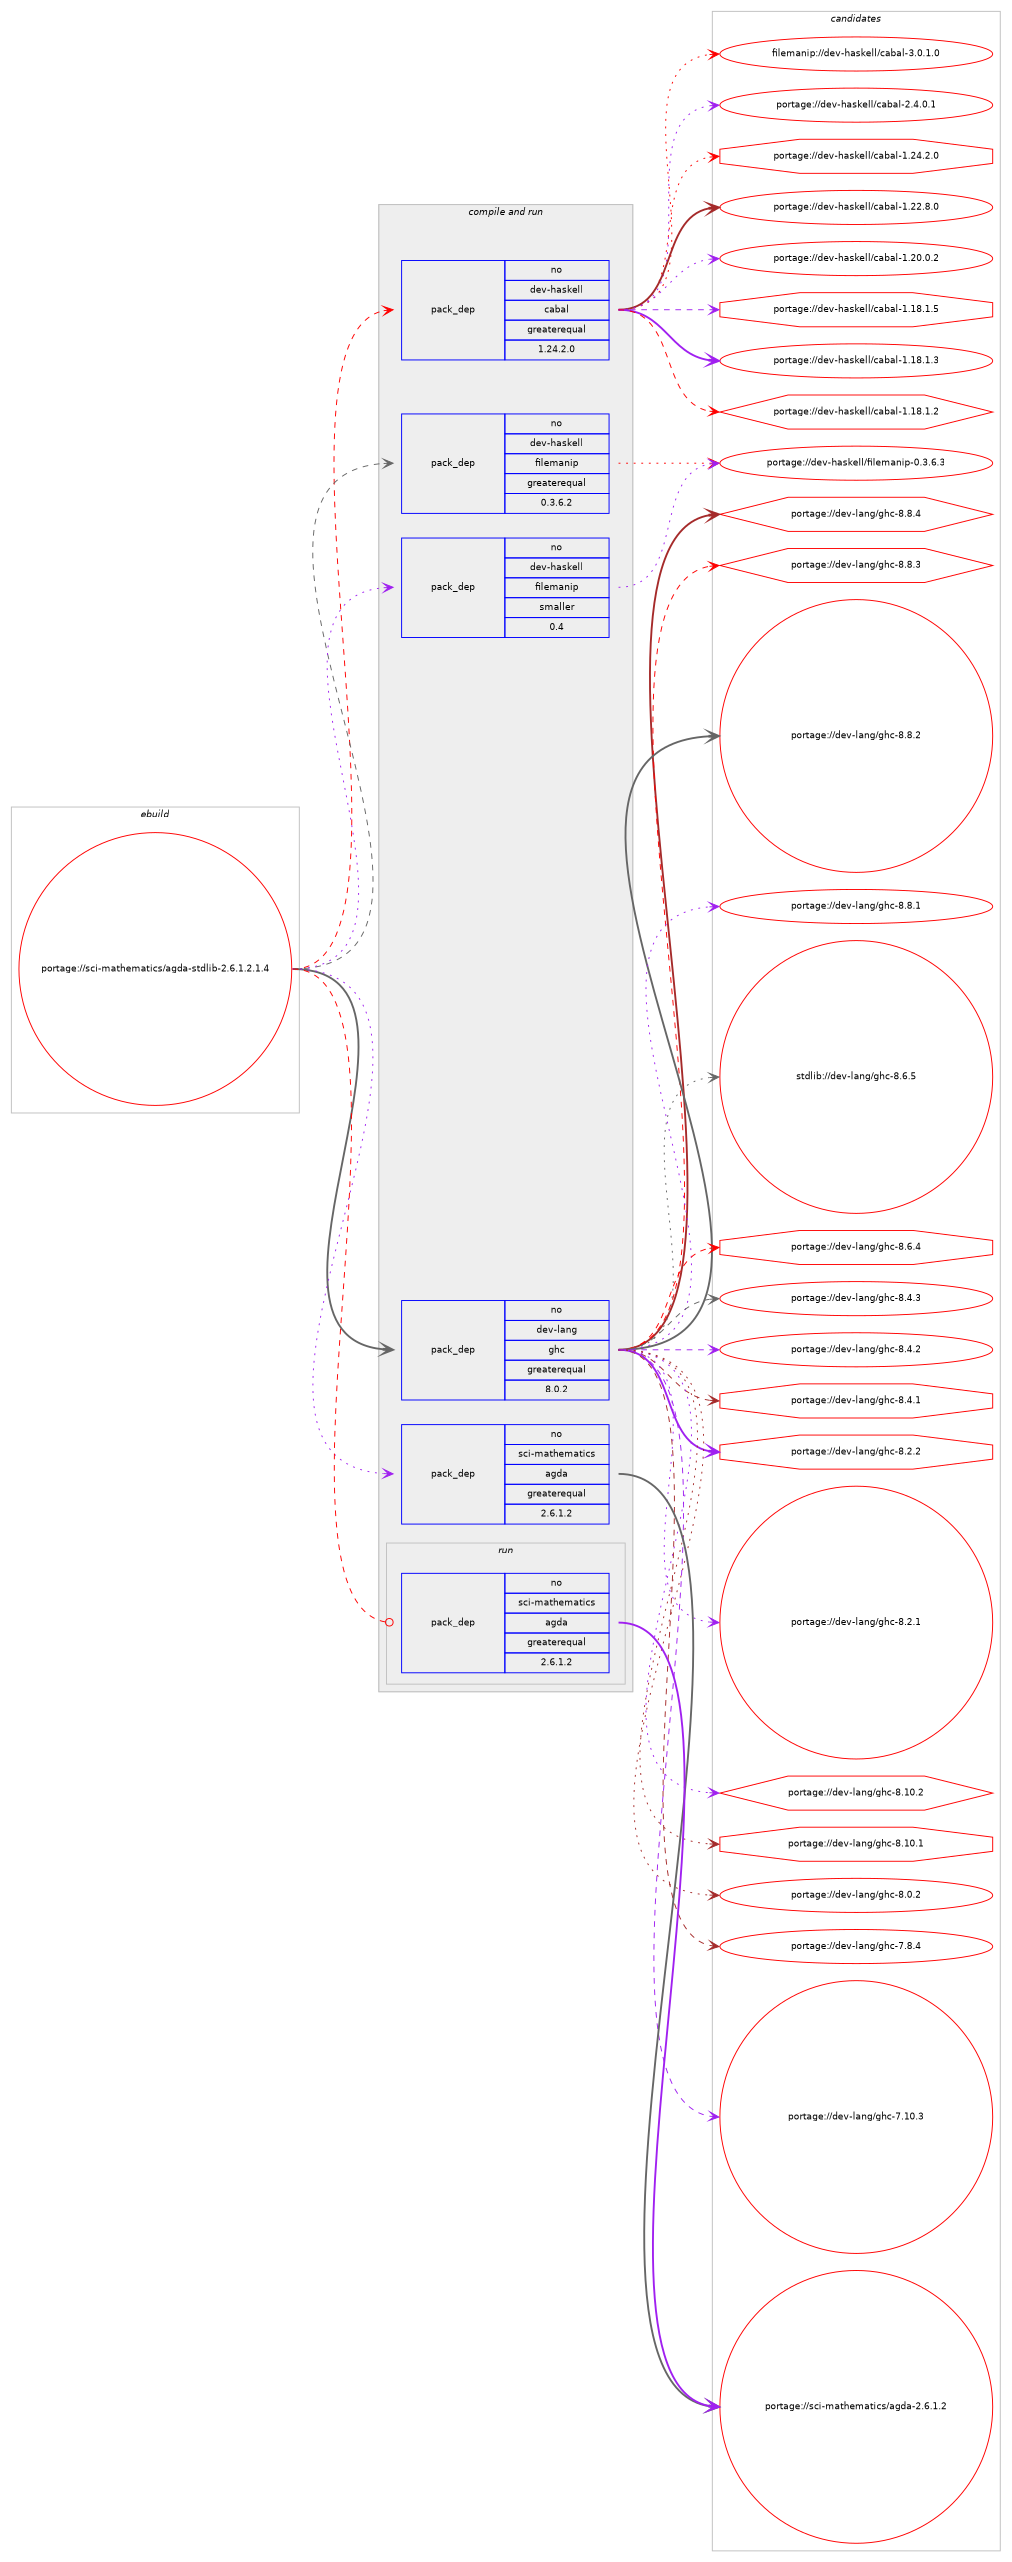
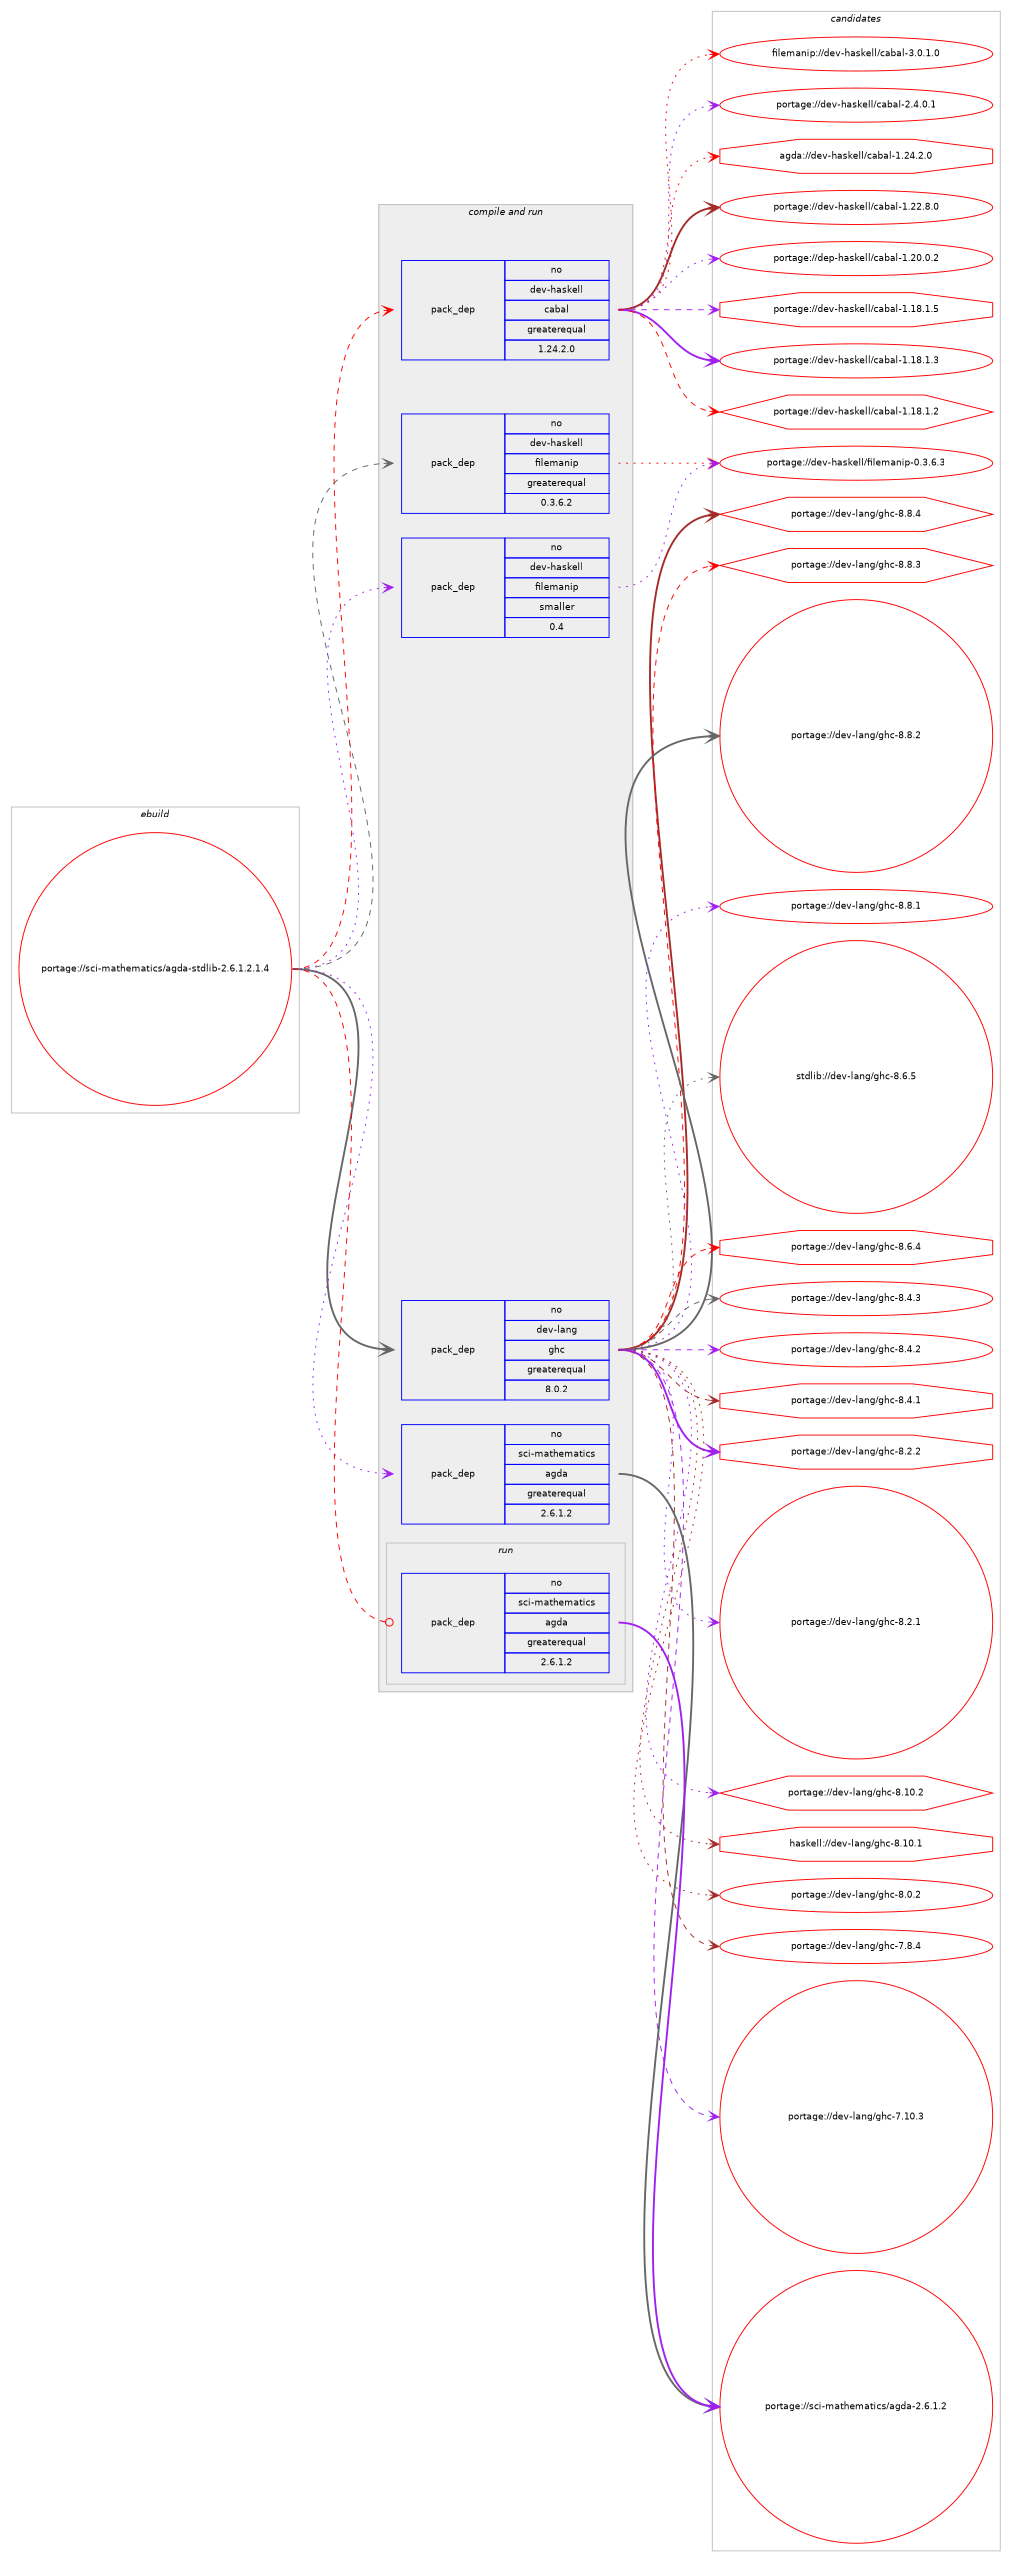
(856, 156) -> (856, 156)
(856, 259) -> (856, 259)
(856, 1844) -> (856, 1844)
